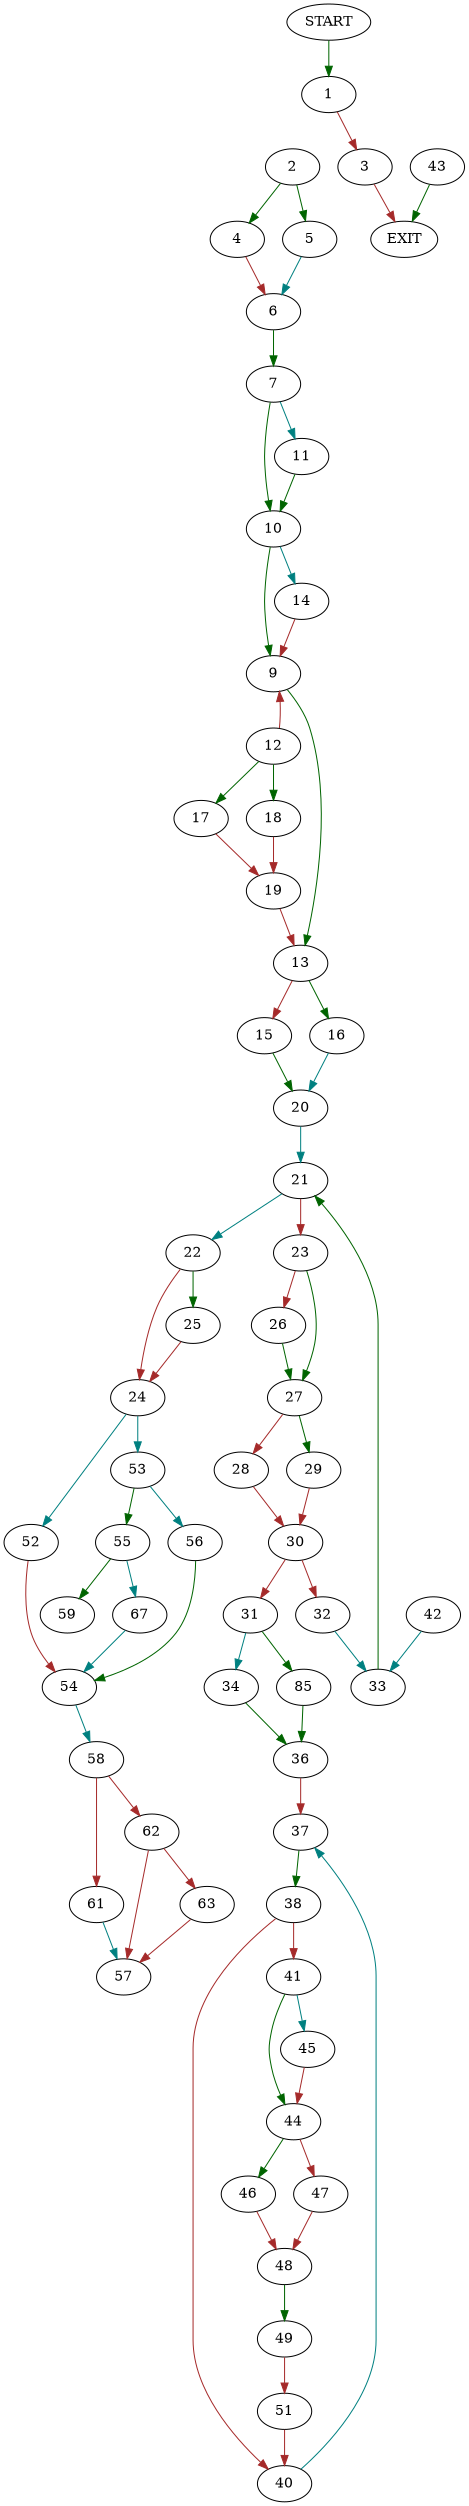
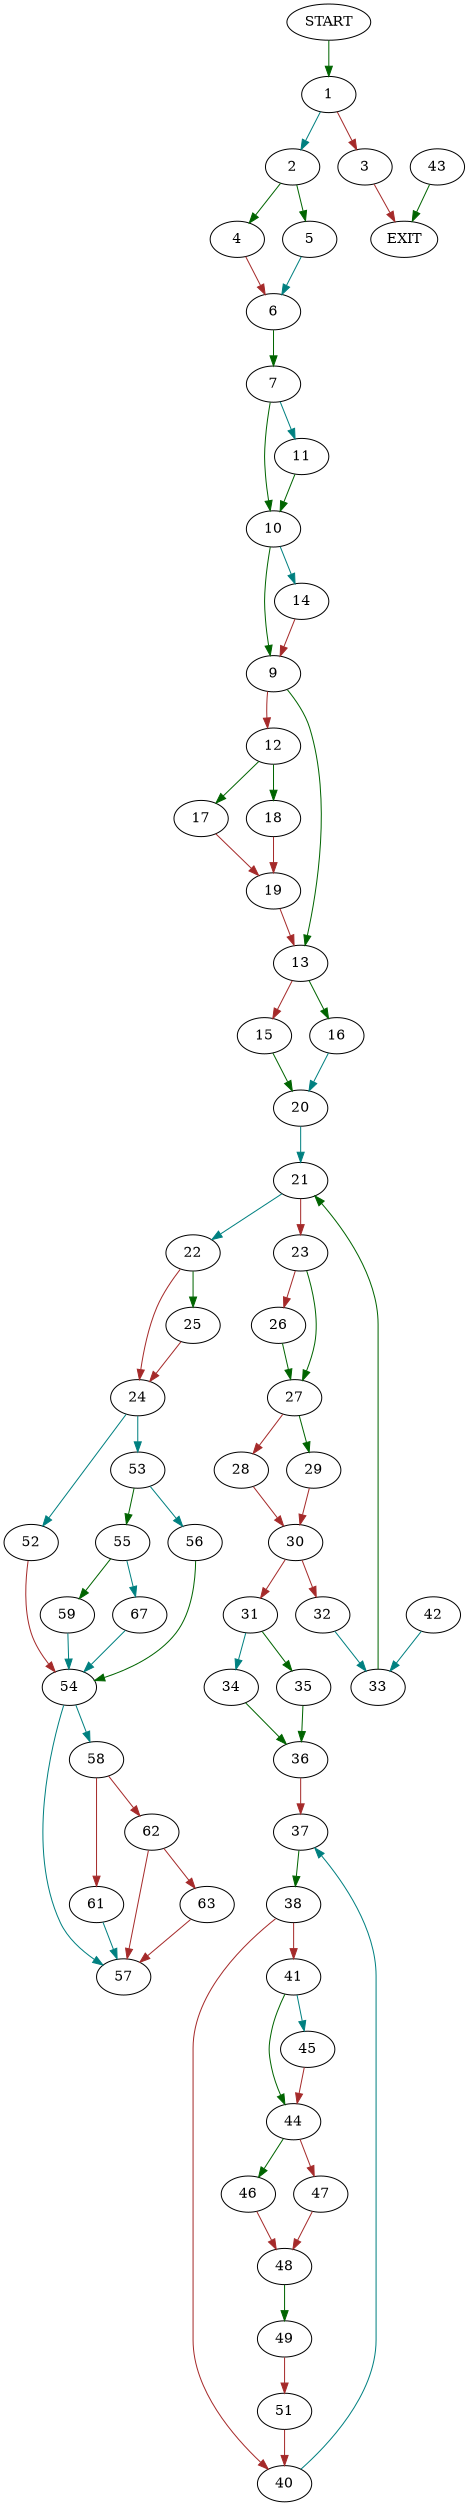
none -> (313, 126)
(280, 715) -> (267, 705)
none -> (68, 1646)
(304, 1687) -> (304, 1687)
none -> (43, 1839)
